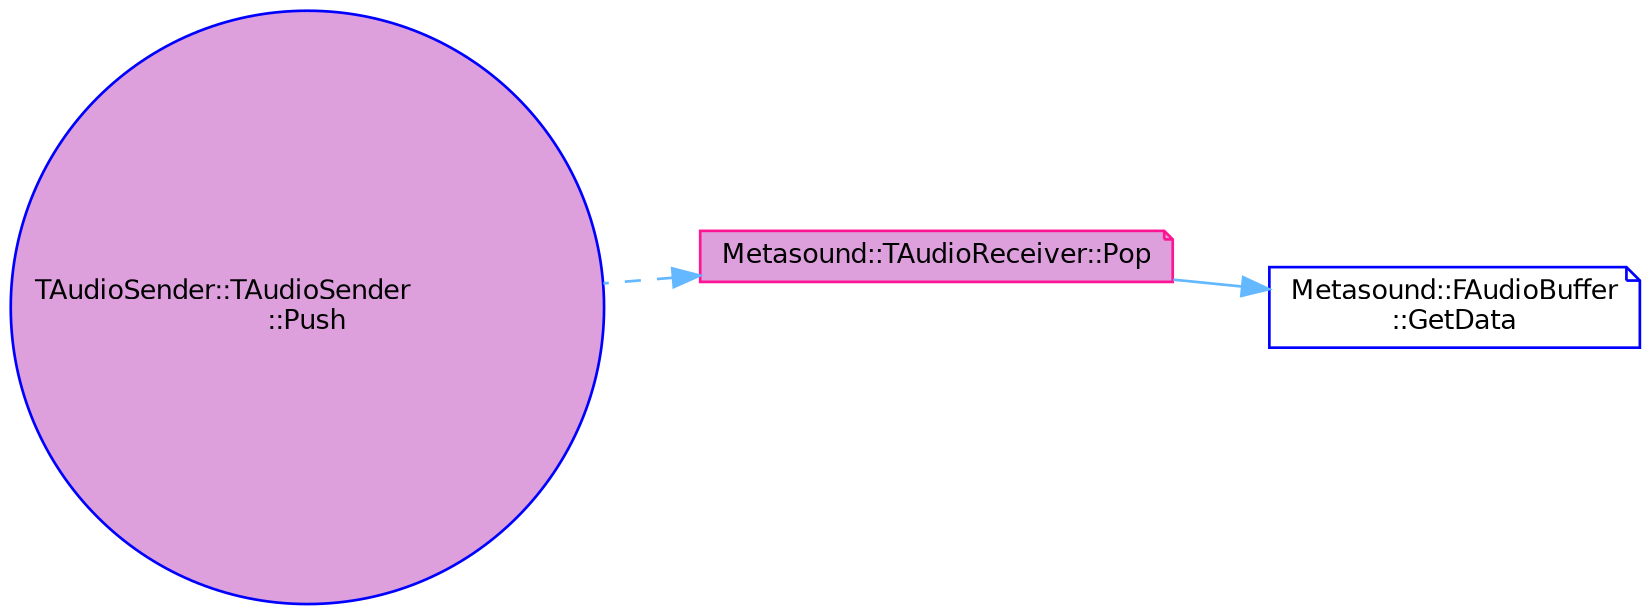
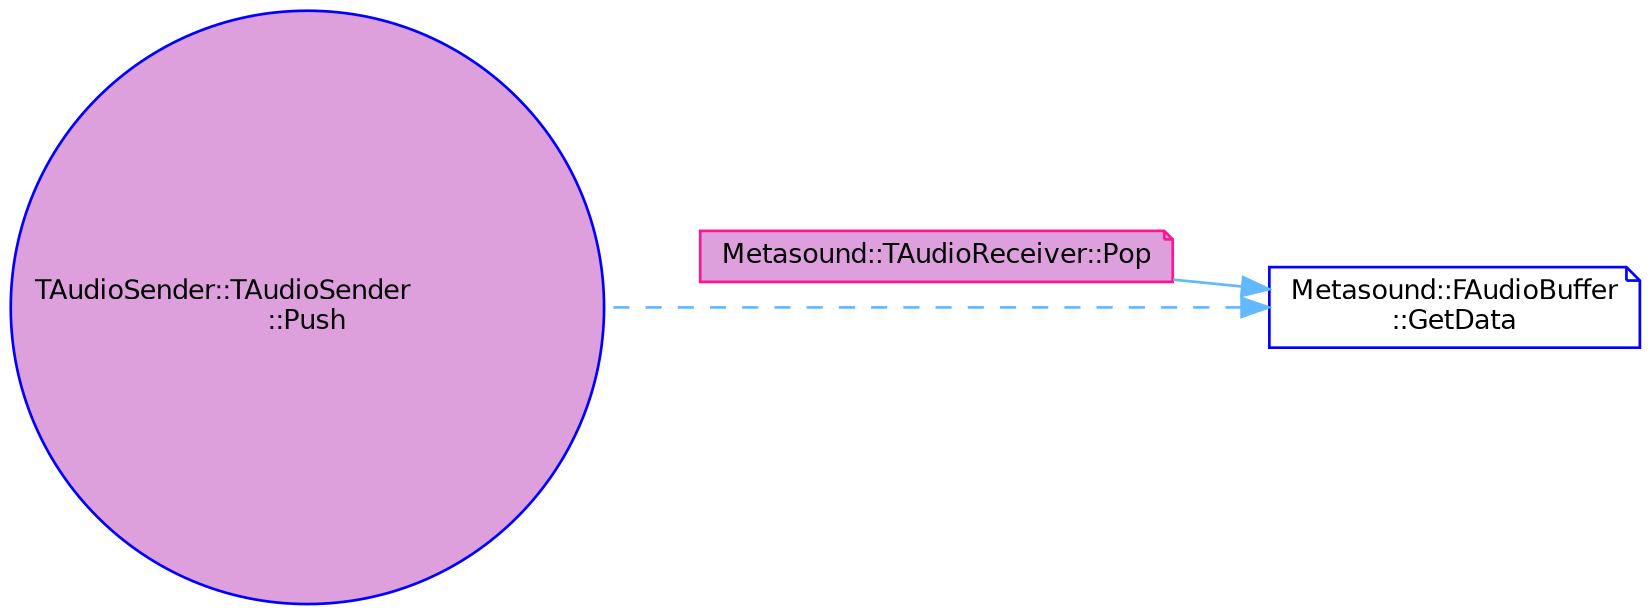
(638, 281) -> (923, 307)
